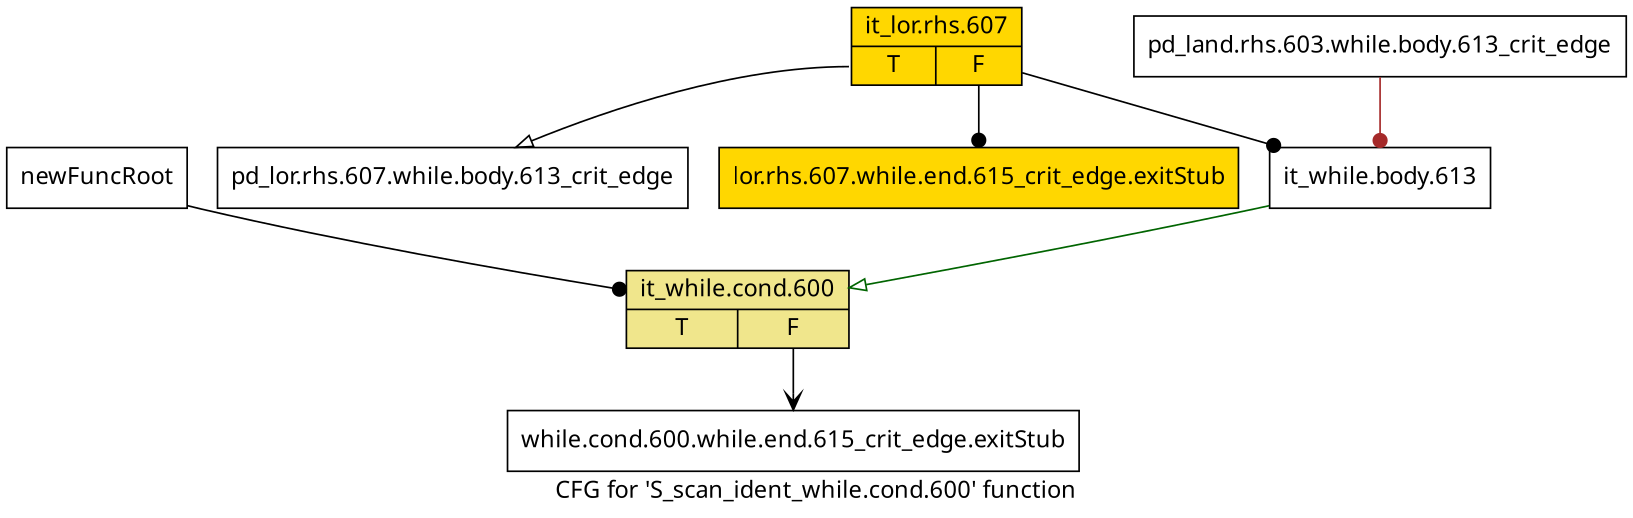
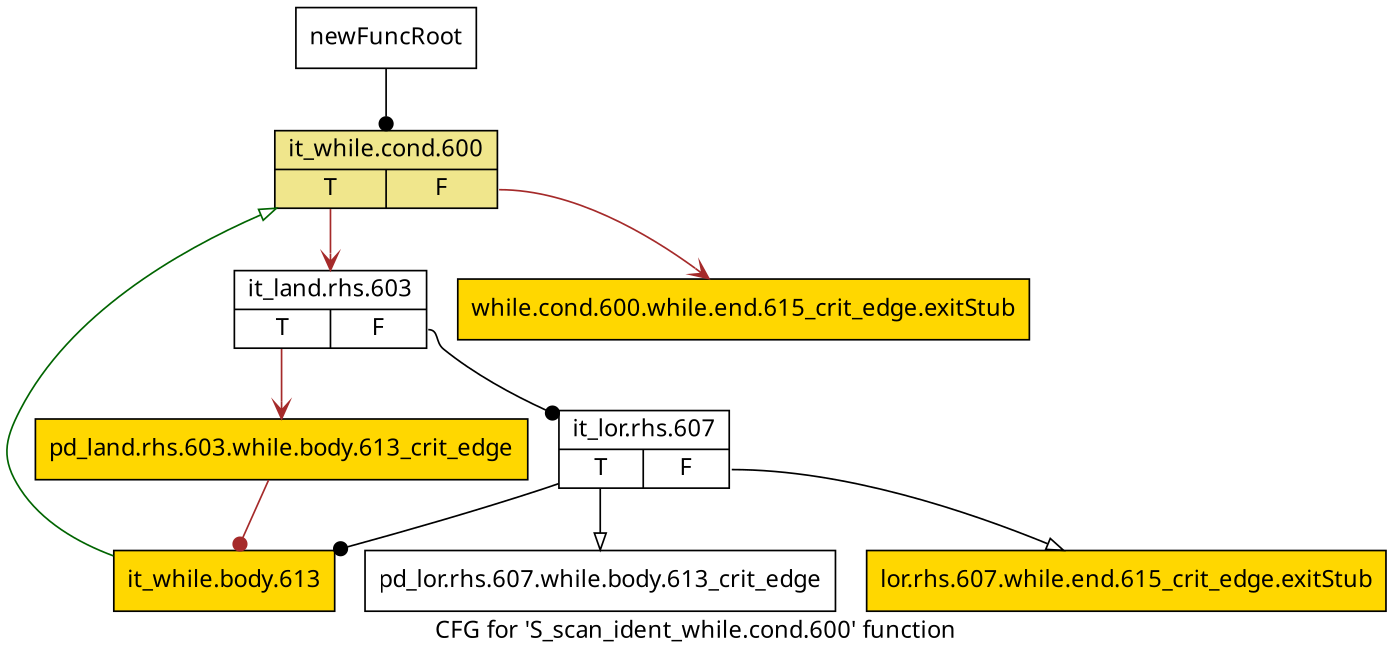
(937, 46) -> (644, 449)
(1380, 46) -> (282, 449)
(979, 110) -> (893, 492)
(1380, 178) -> (224, 581)
none -> (330, 309)
(793, 371) -> (603, 214)
(793, 441) -> (744, 309)
